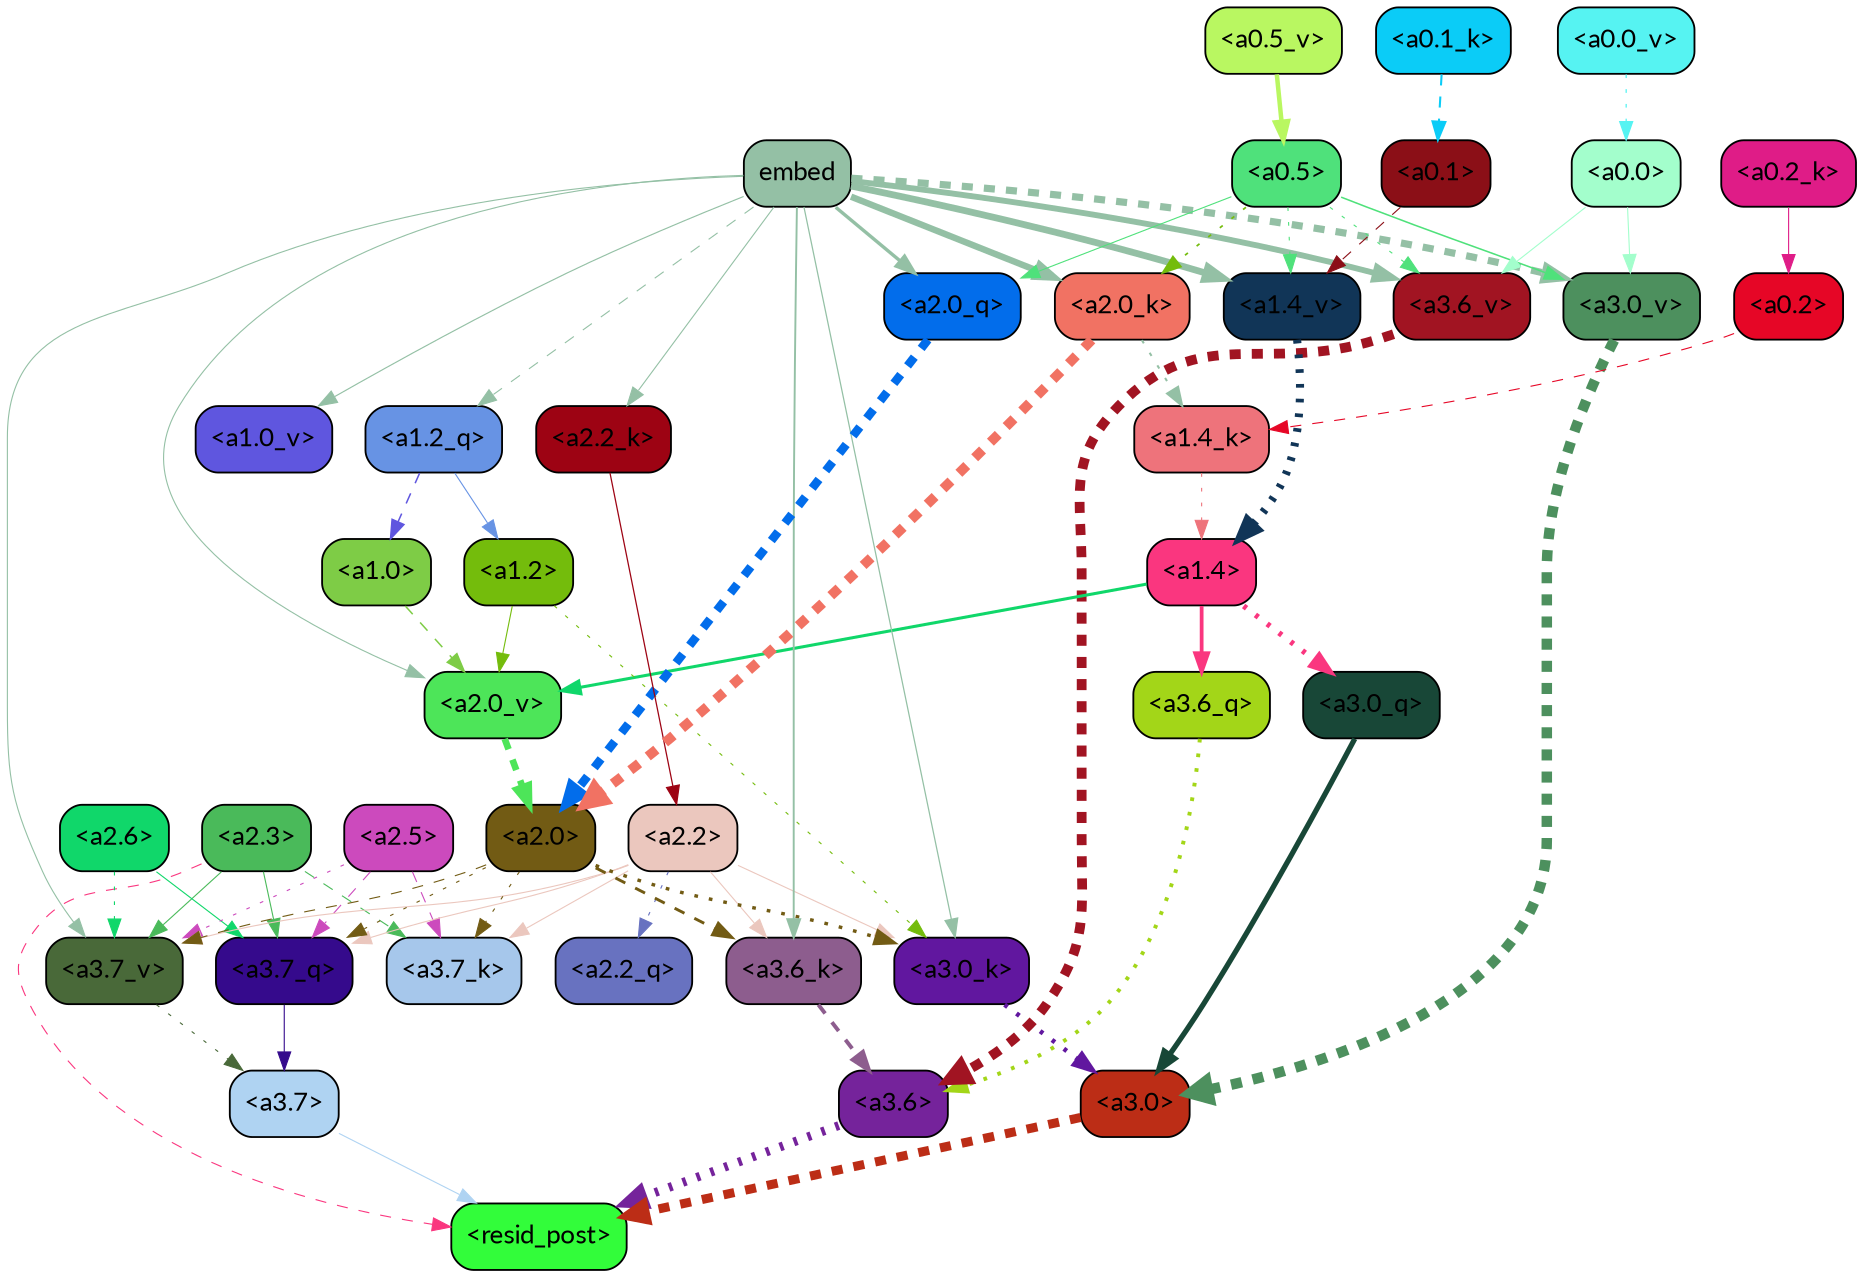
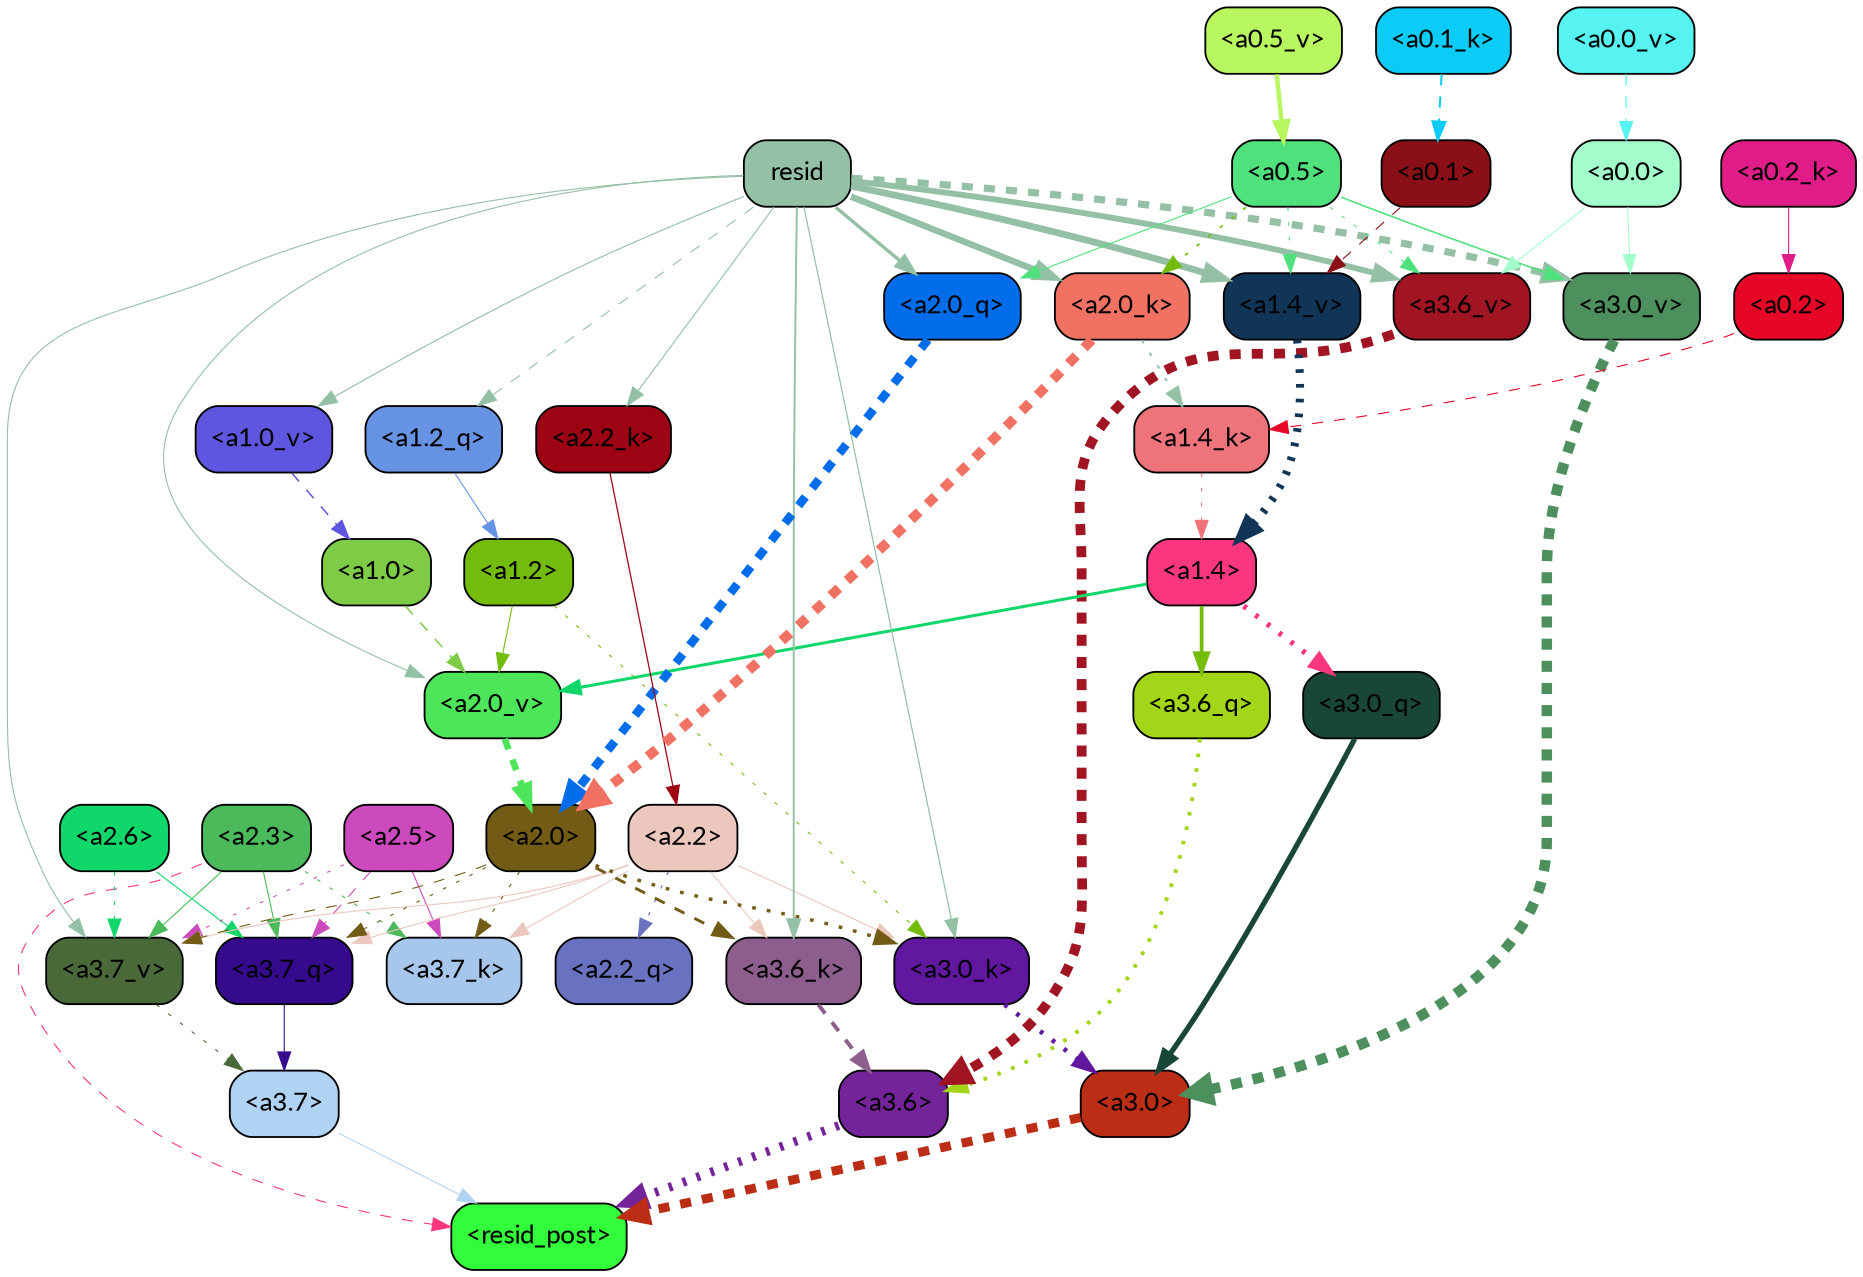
(1626, 98) -> (1626, 98)
(797, 174) -> (797, 174)
(409, 497) -> (314, 499)
(1202, 630) -> (1202, 630)
(337, 892) -> (337, 892)
(423, 896) -> (423, 896)
